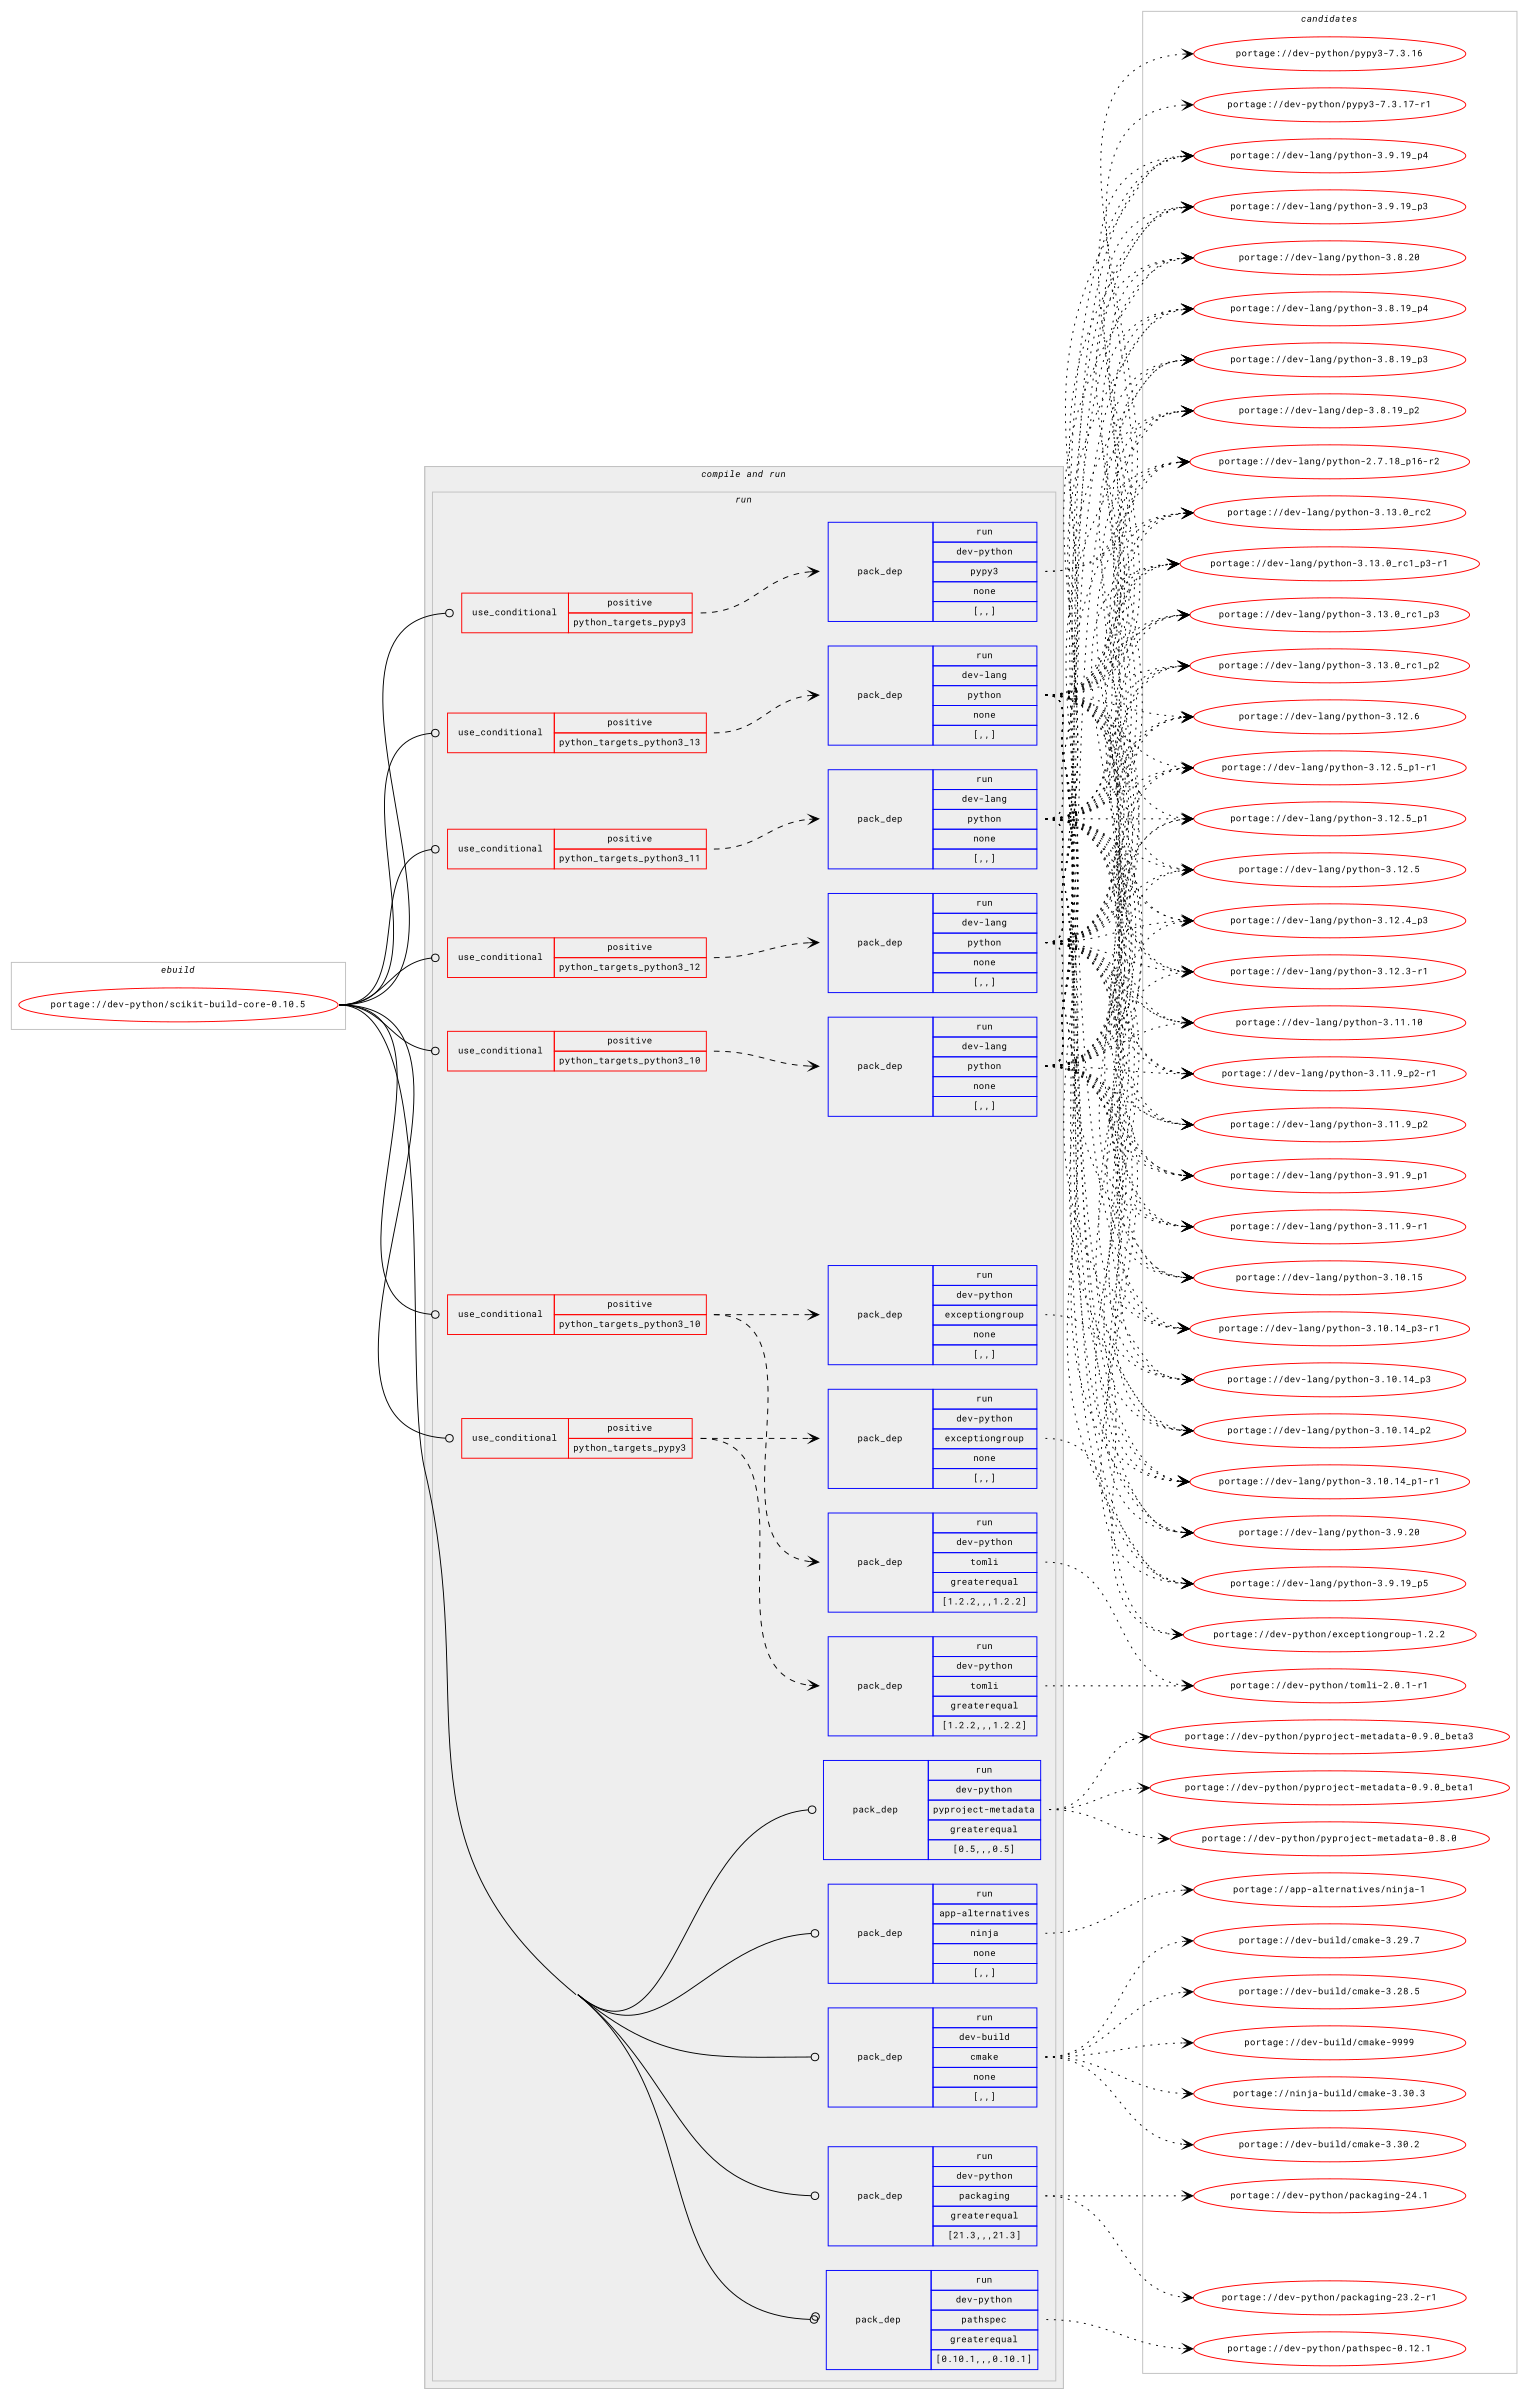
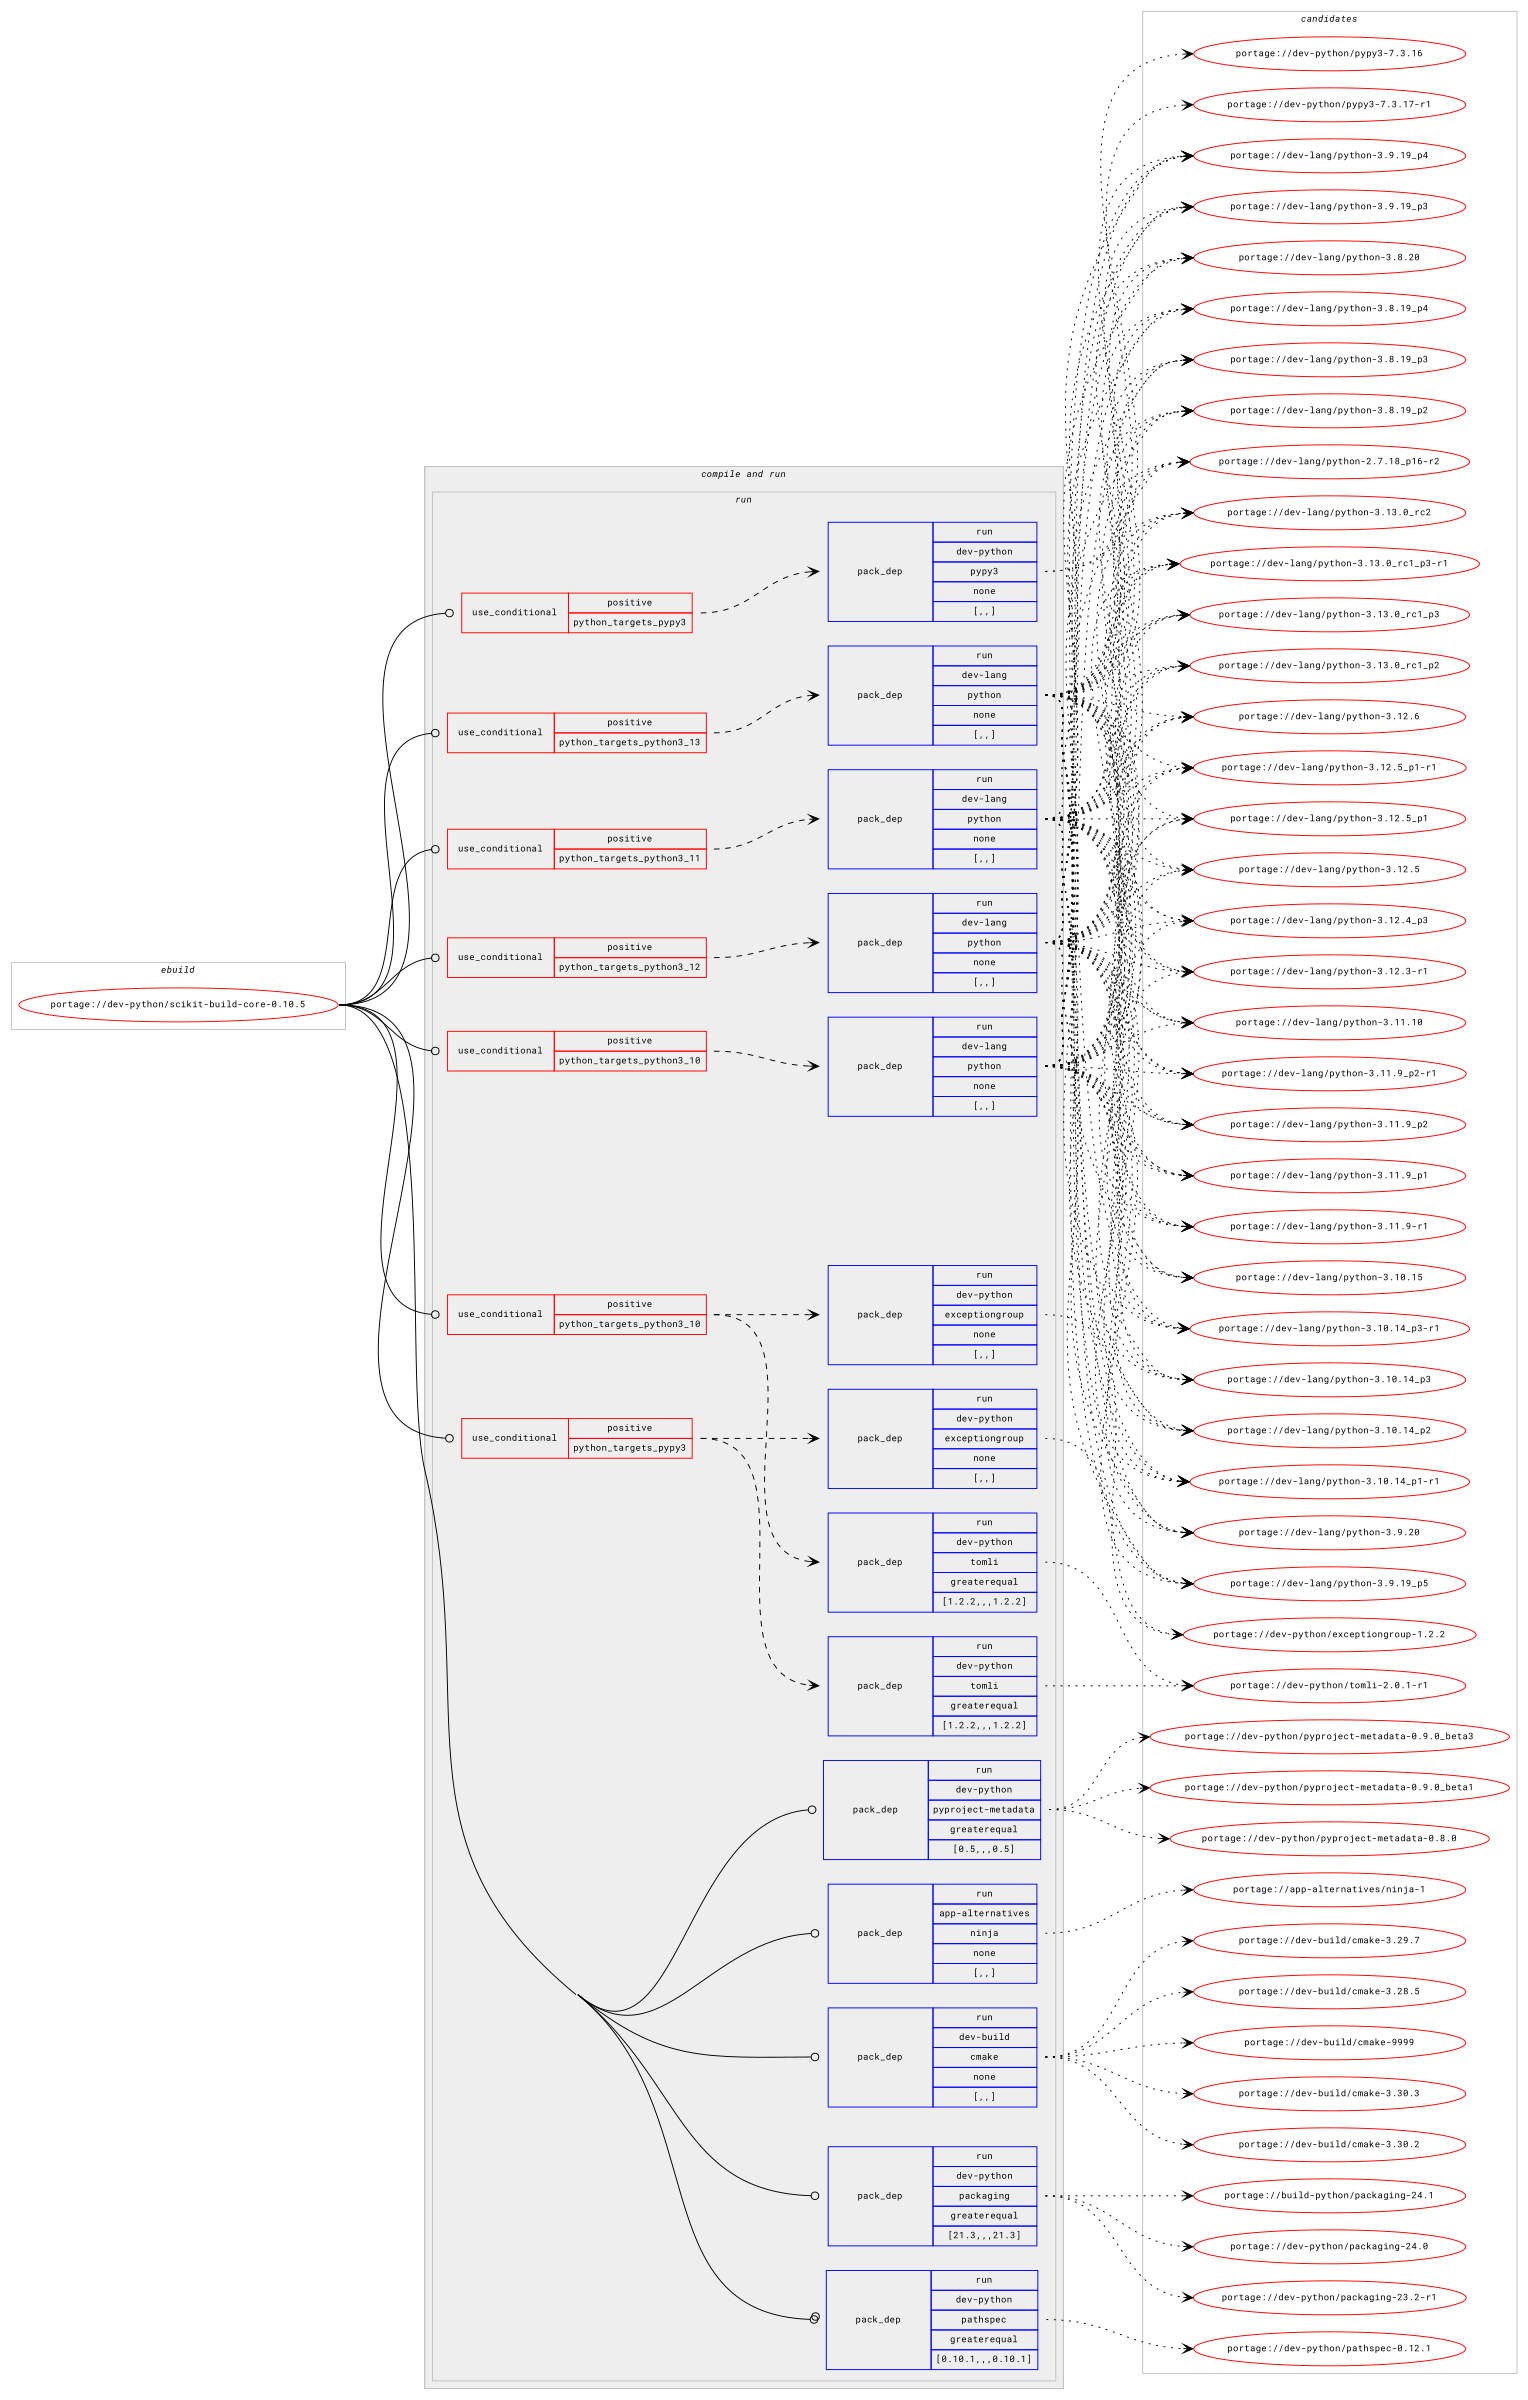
(1330, 411) -> (1330, 411)
(1330, 1176) -> (1330, 1176)
(1330, 2094) -> (1330, 2094)
(1330, 2196) -> (1330, 2196)
none -> (1330, 2247)
